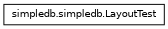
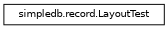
(84, 15) -> (84, 15)
